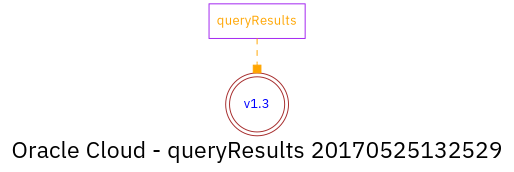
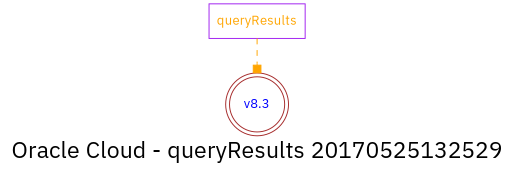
(257, 104) -> (257, 104)
